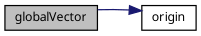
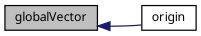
(113, 10) -> (126, 26)
